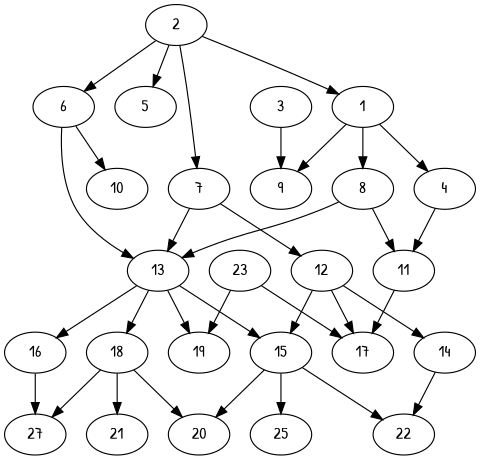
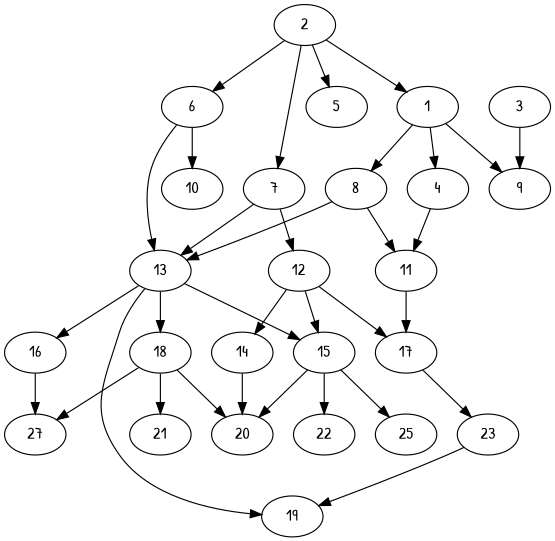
(295, 308) -> (443, 389)
(427, 388) -> (242, 388)
